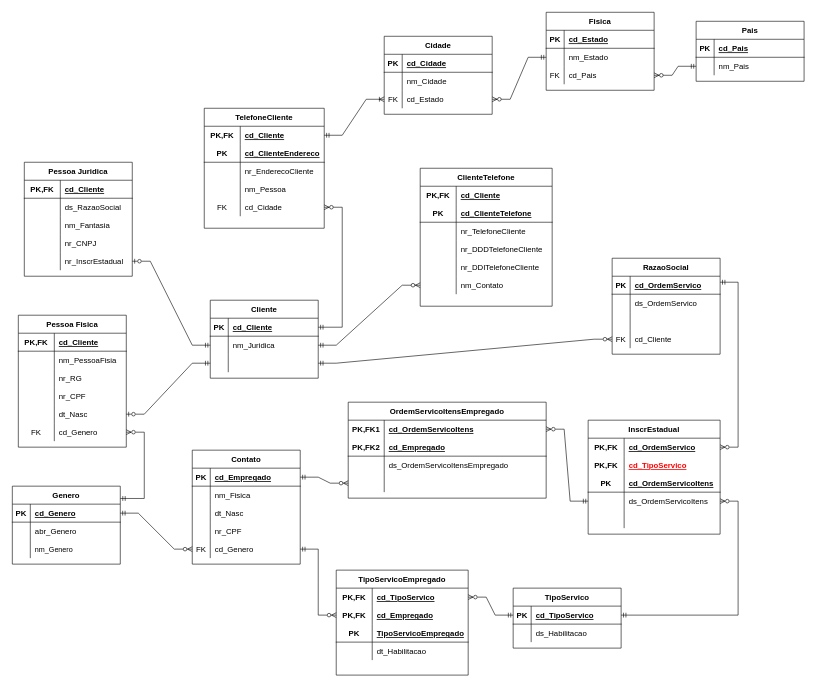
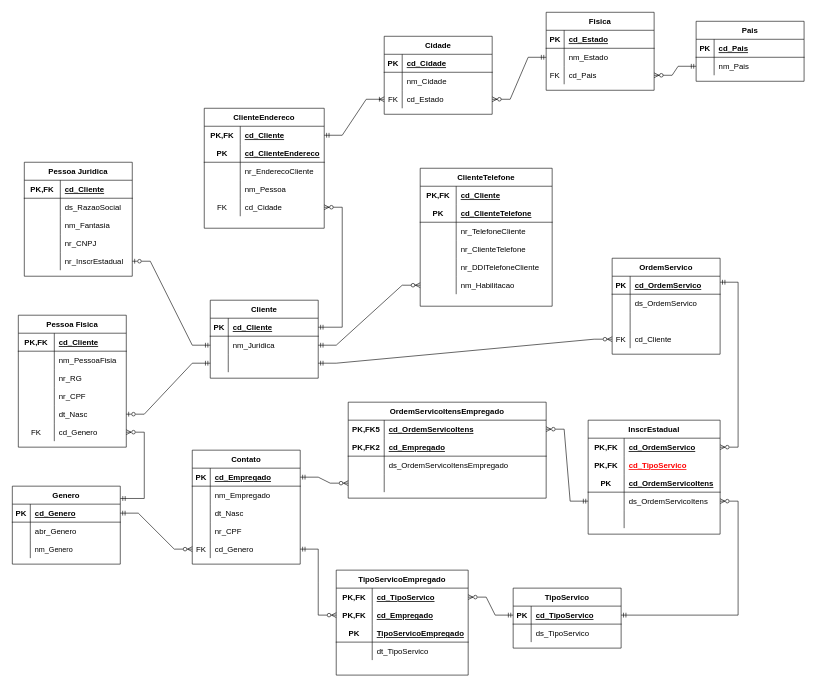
(264, 118) -> (264, 118)
(504, 250) -> (497, 250)
(666, 268) -> (666, 268)
(483, 286) -> (488, 286)
(366, 430) -> (366, 430)
(232, 496) -> (241, 496)
(563, 634) -> (564, 634)
(404, 652) -> (405, 652)
